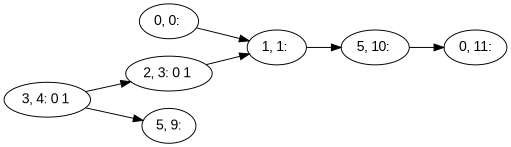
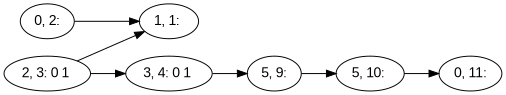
(169, 21) -> (47, 21)
(319, 47) -> (314, 74)
(103, 88) -> (103, 74)
